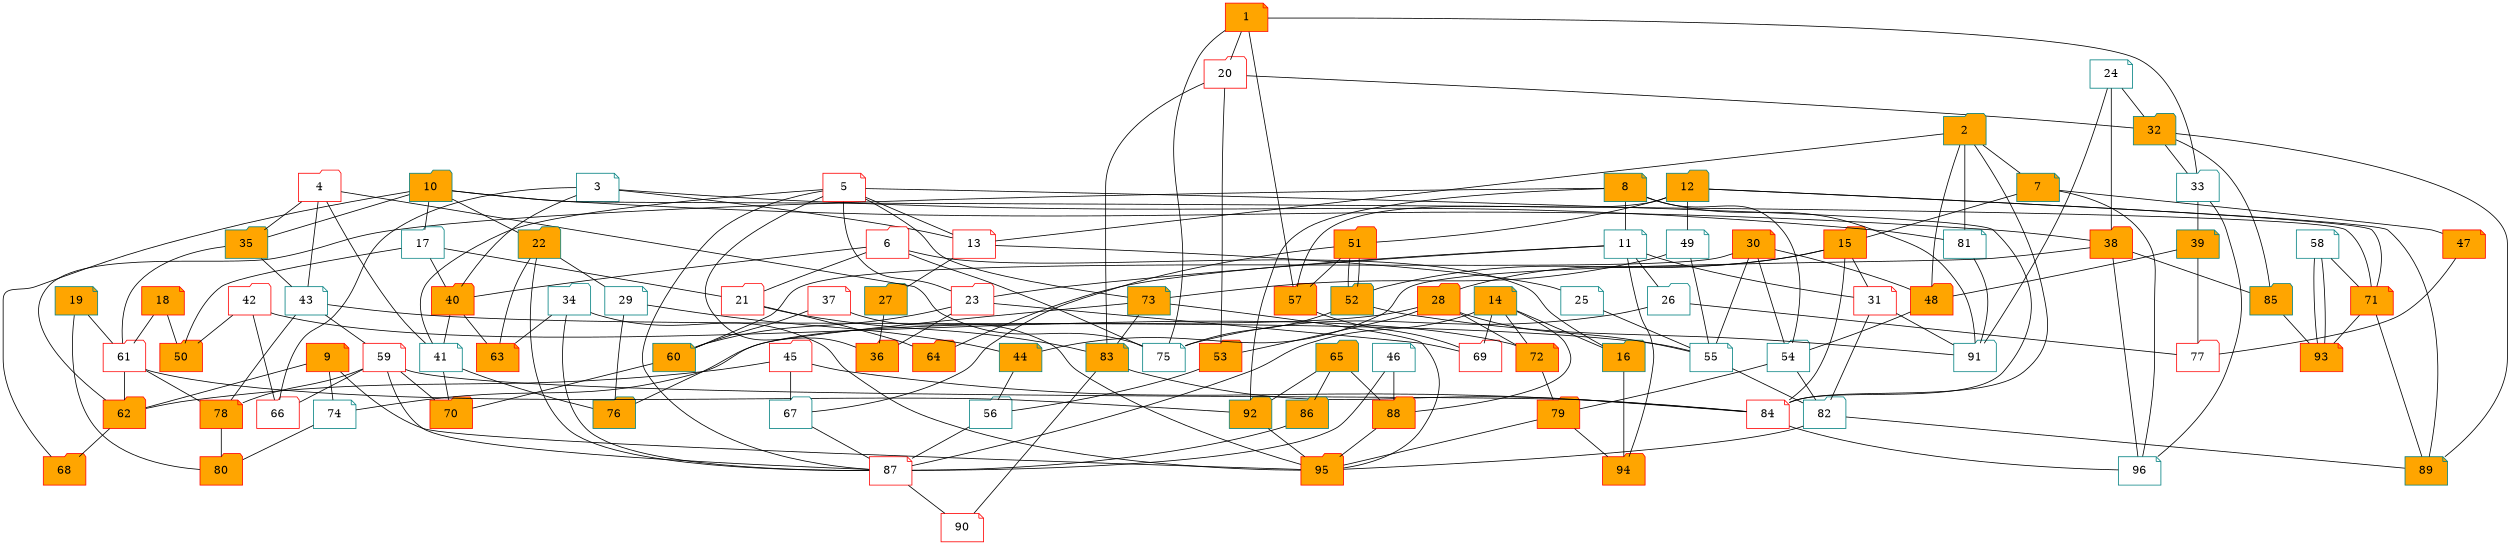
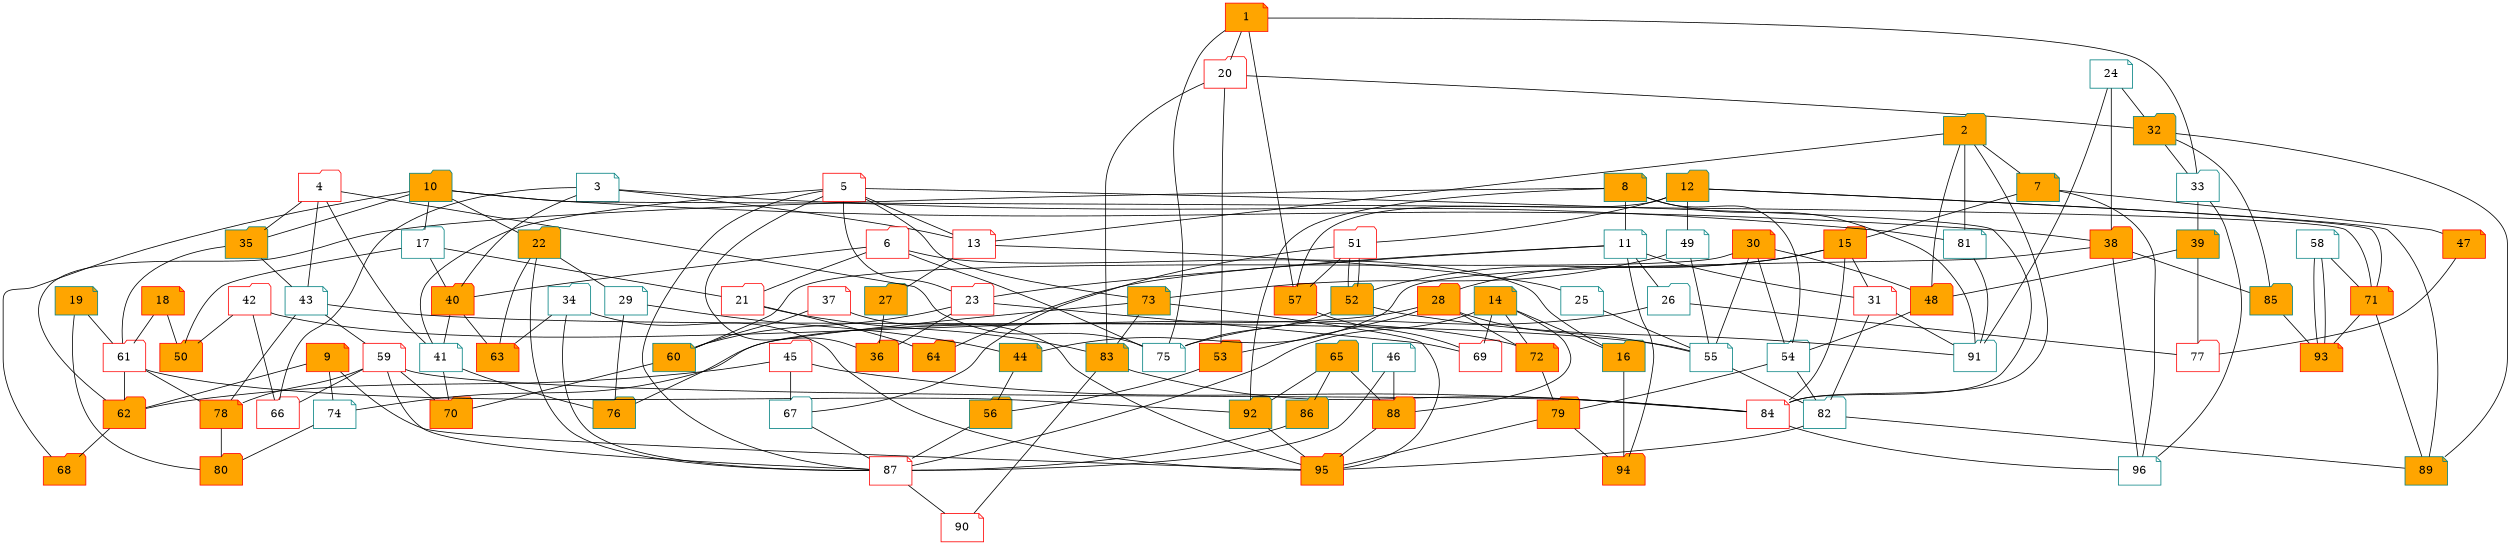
(1355, 244) -> (1355, 244)
(991, 414) -> (991, 414)
